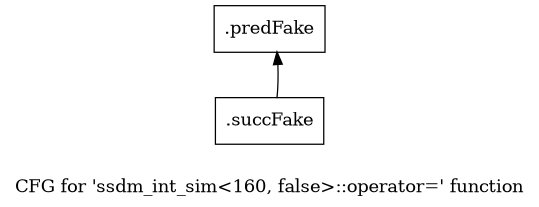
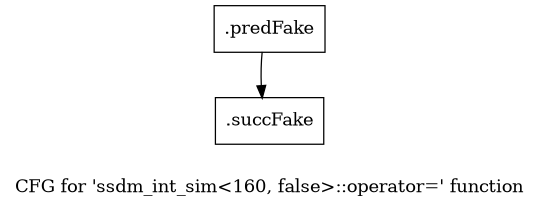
(278, 81) -> (261, 69)
